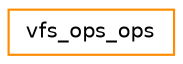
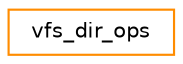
(91, 32) -> (91, 32)
